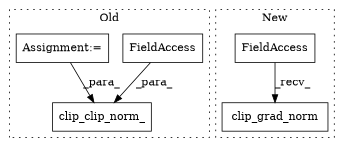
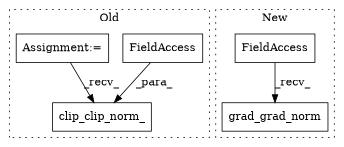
(102, 83) -> (102, 83)
(275, 117) -> (275, 117)
